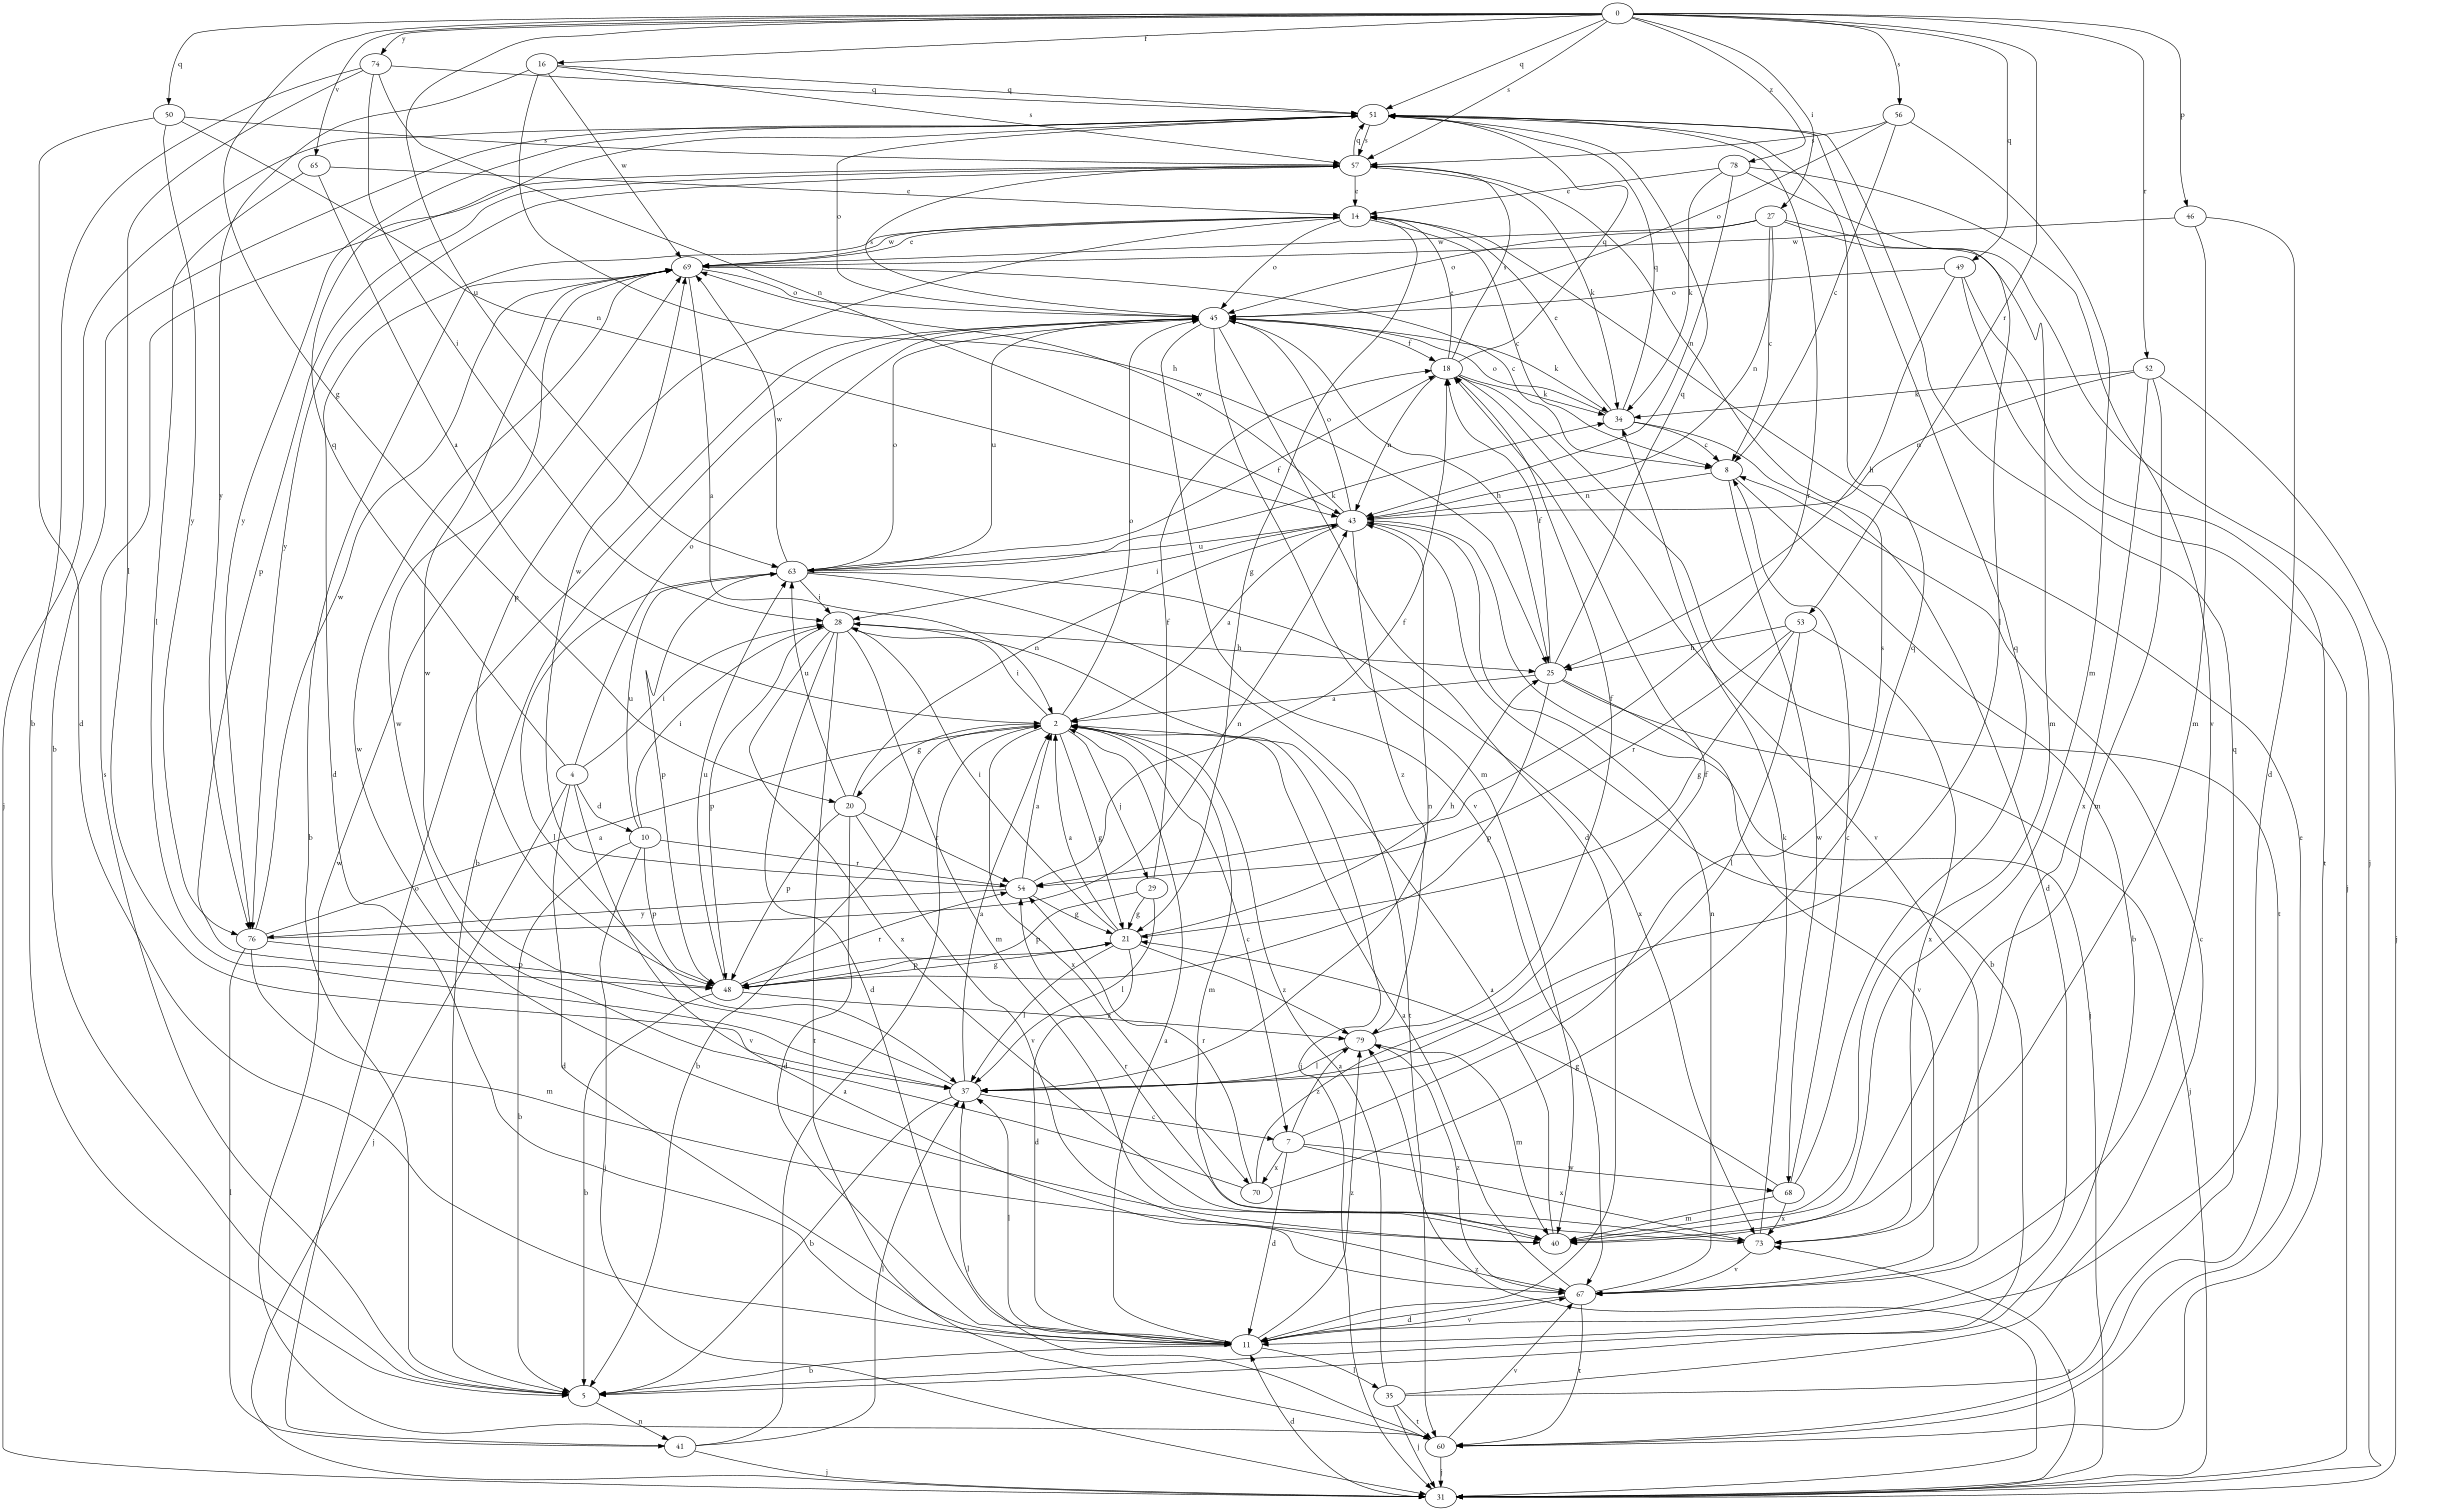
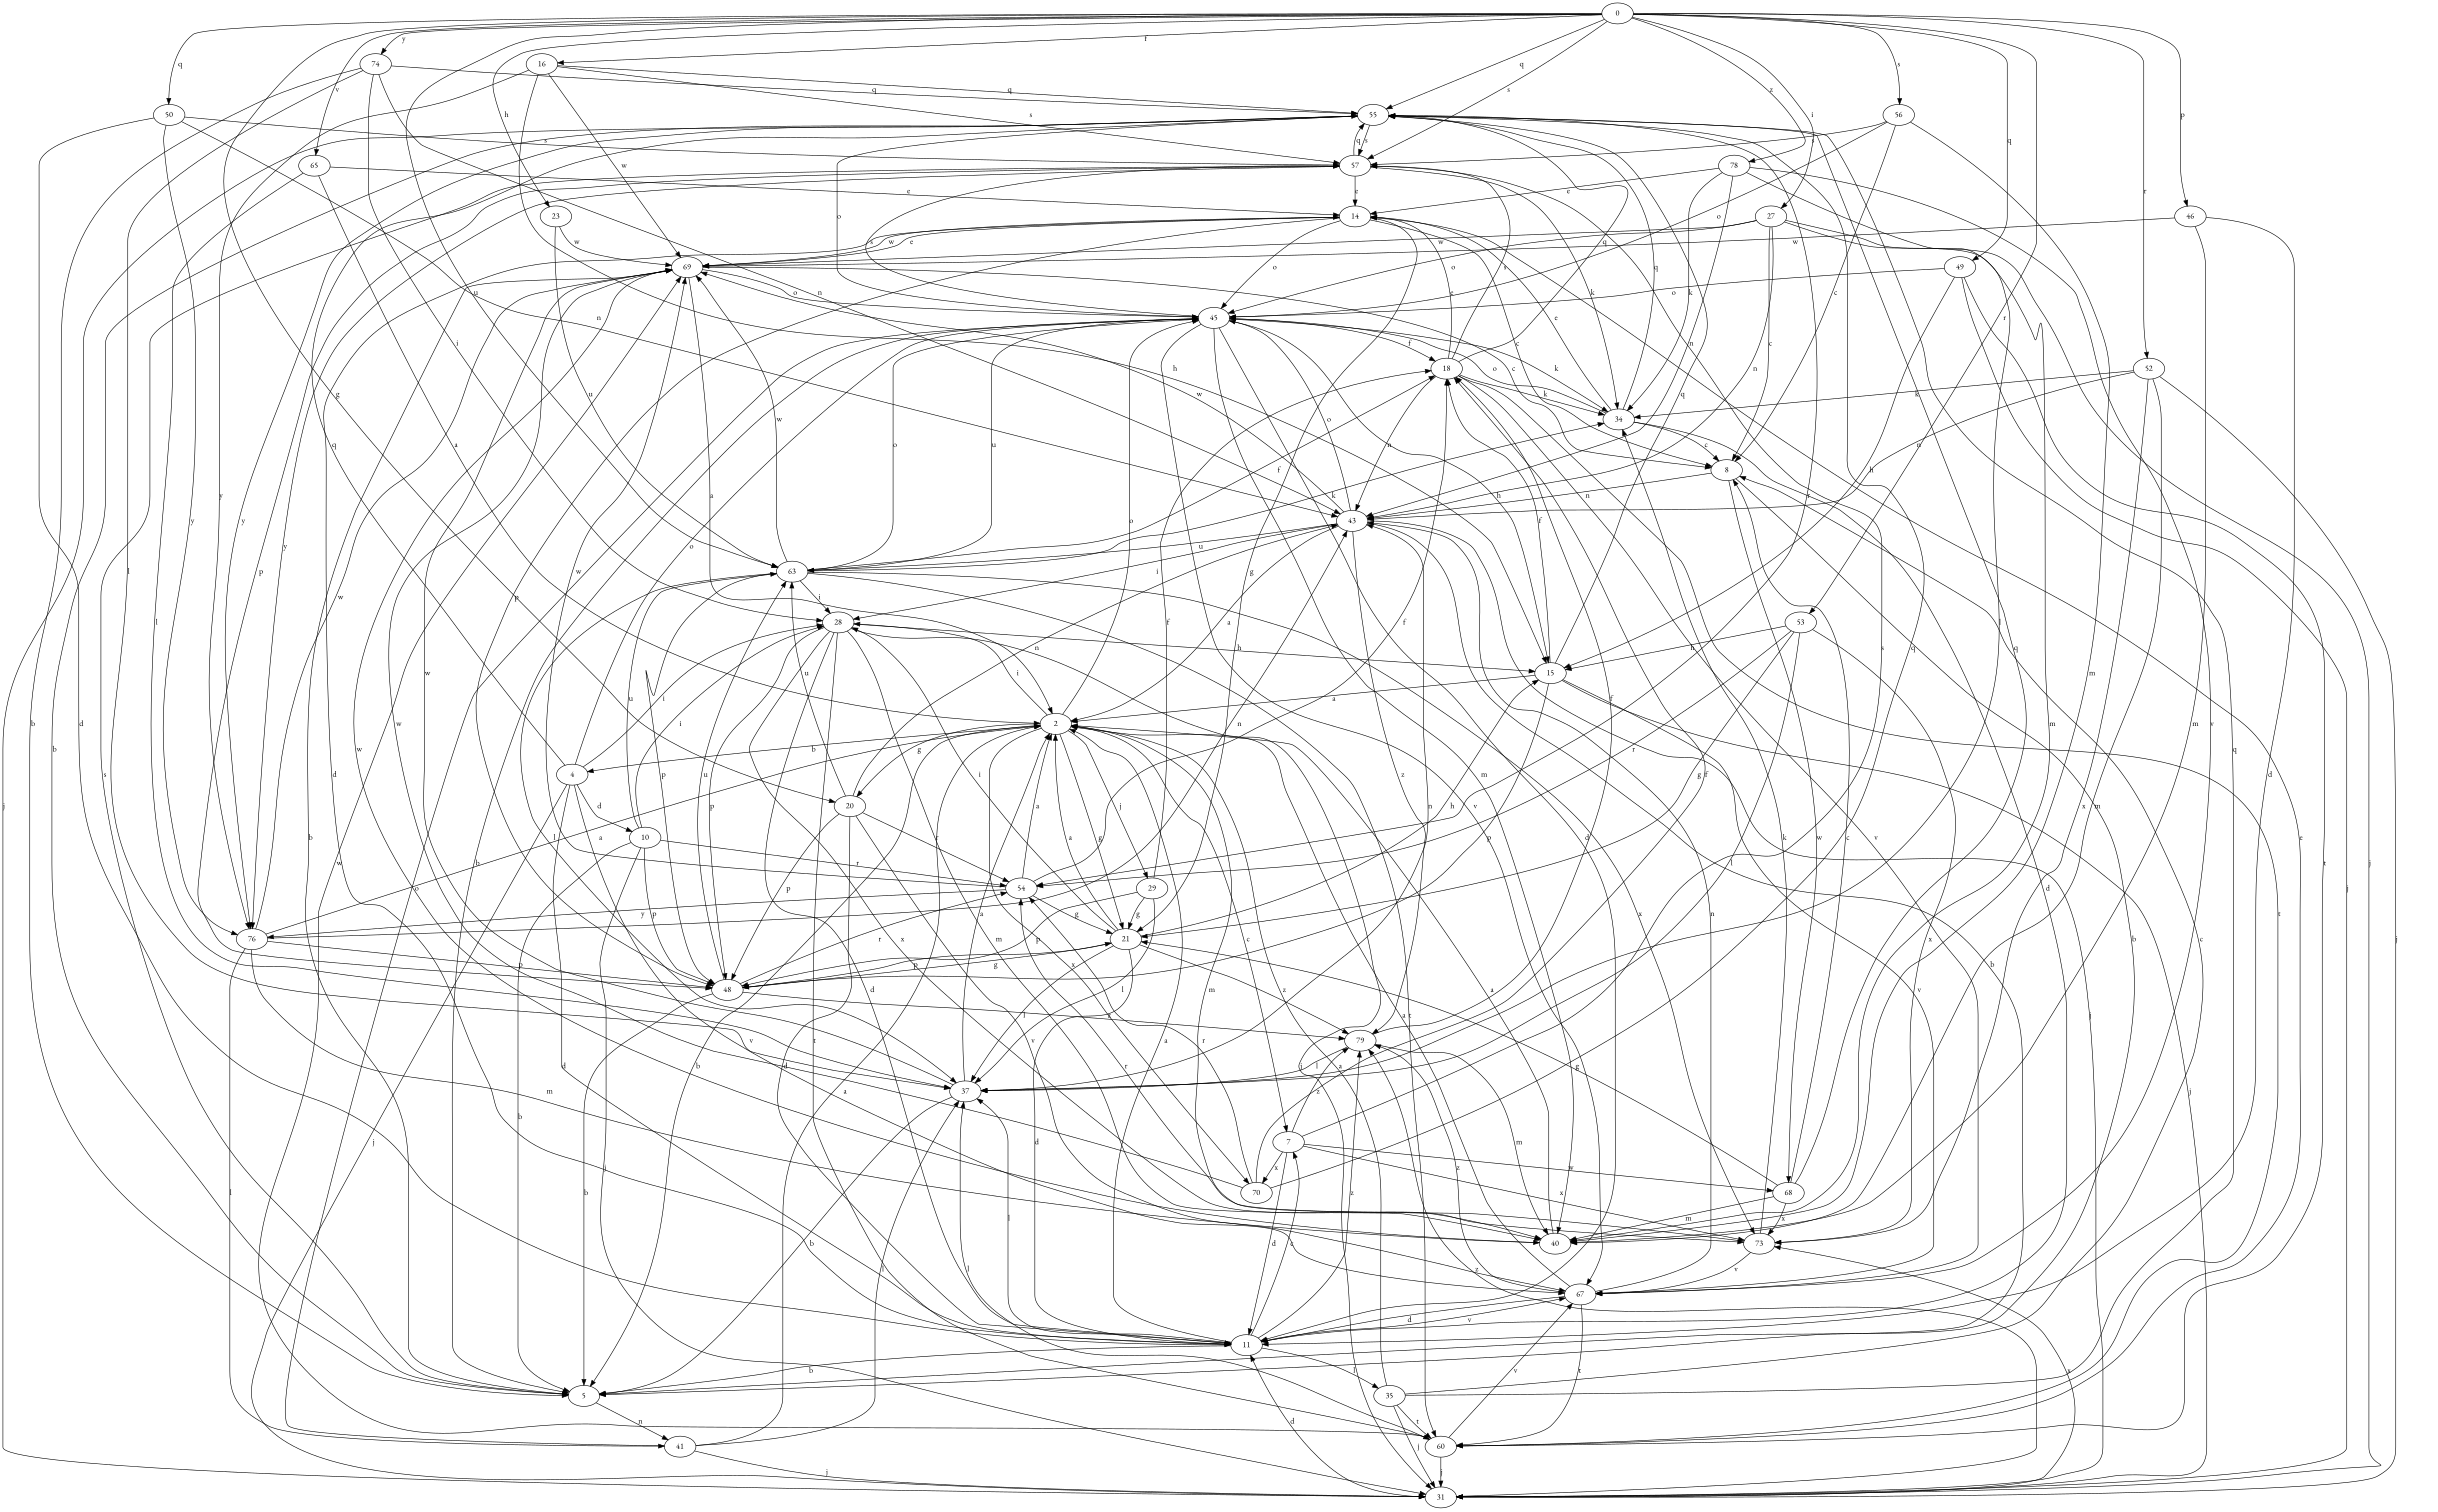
(1373, 115) -> (1373, 115)
none -> (556, 216)
(1550, 673) -> (1550, 673)
none -> (816, 745)
(1124, 1116) -> (1286, 1249)
